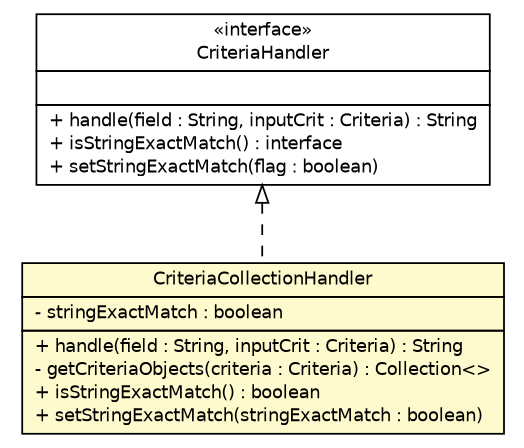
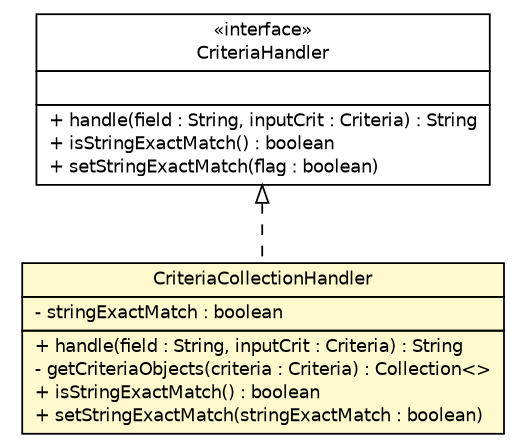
(196, 144) -> (192, 144)
